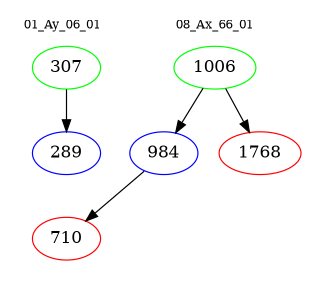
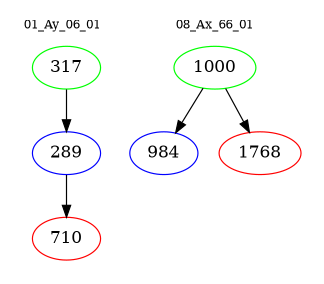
(66, 68) -> (66, 68)
(215, 68) -> (215, 68)
(120, 192) -> (66, 190)
